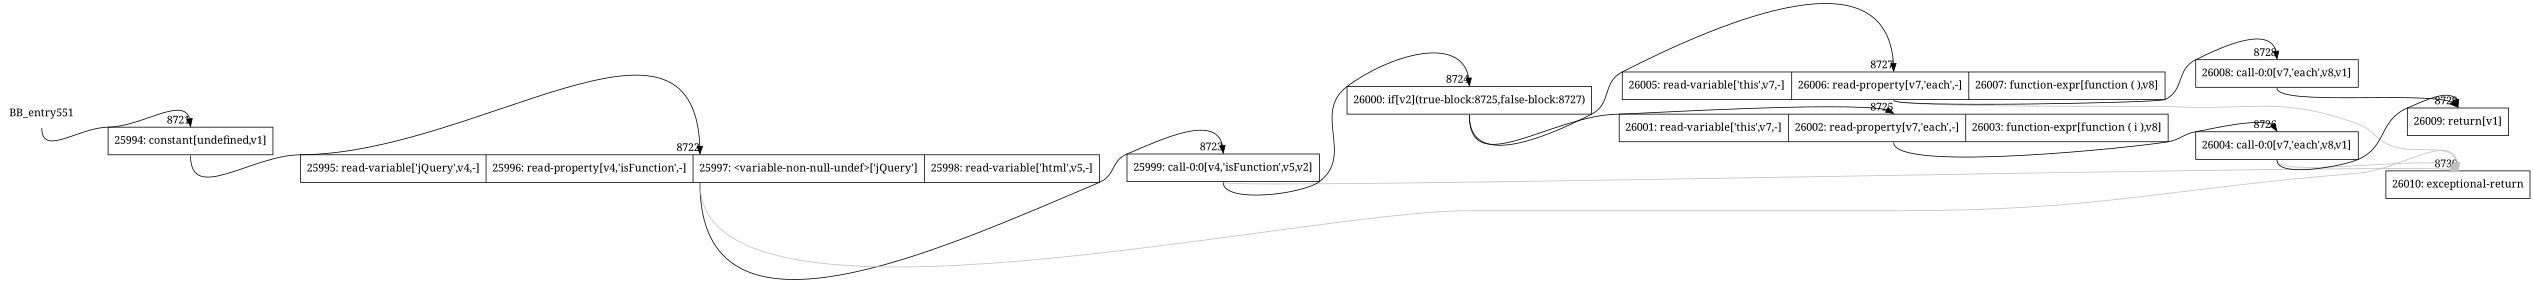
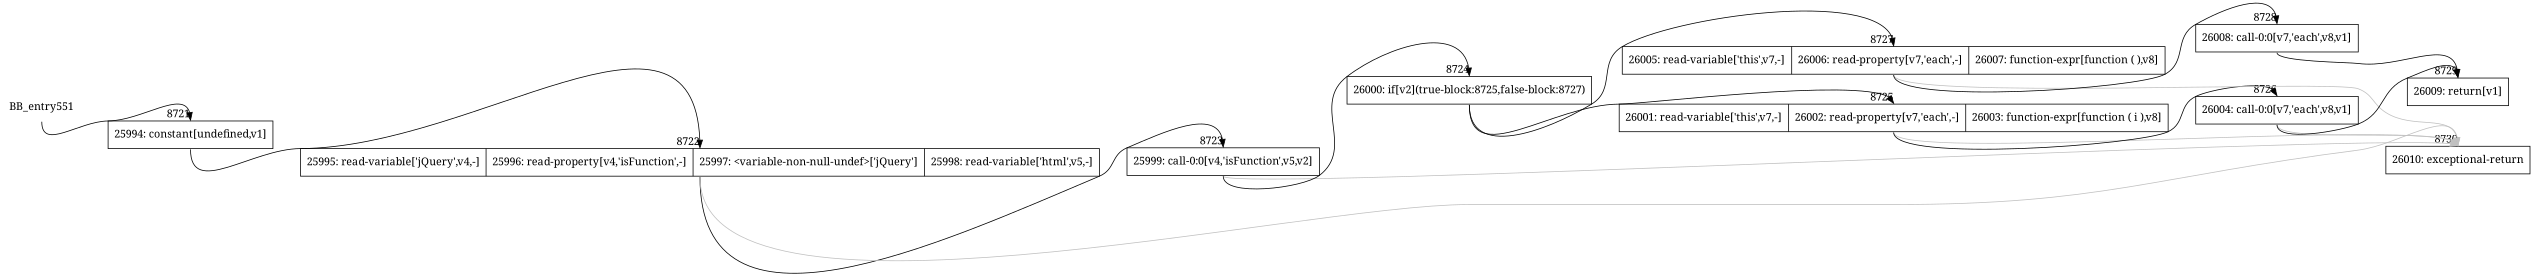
none -> (2172, 139)
